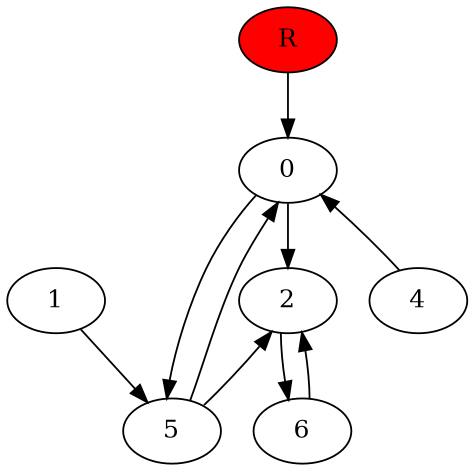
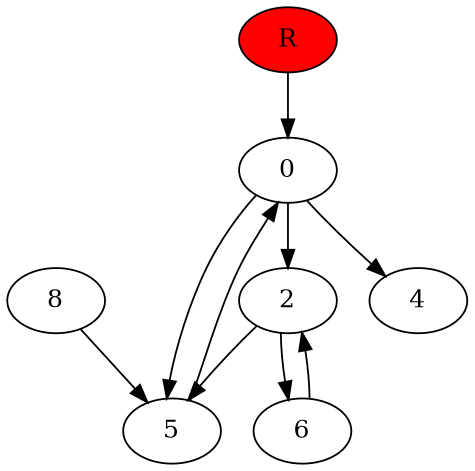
(368, 238) -> (339, 233)
(56, 301) -> (56, 301)
(232, 376) -> (228, 355)
